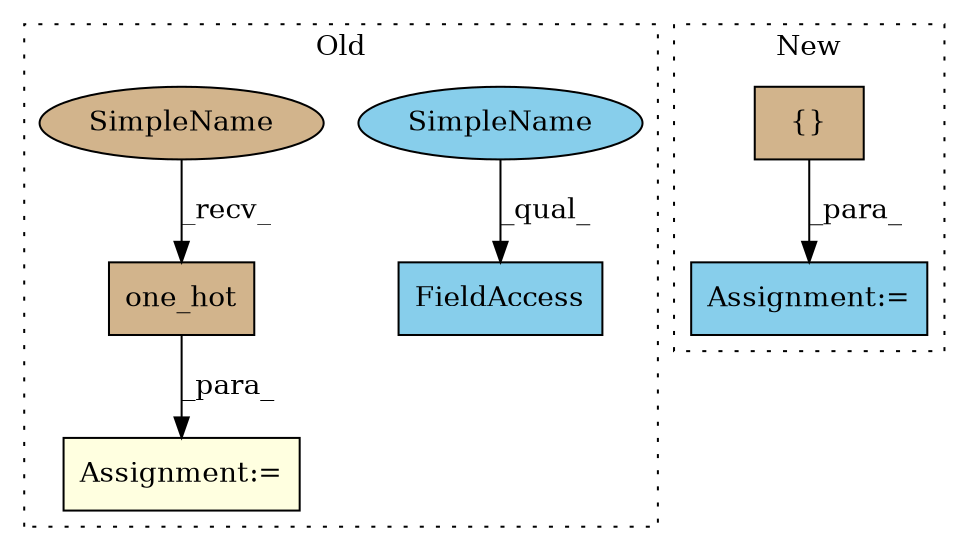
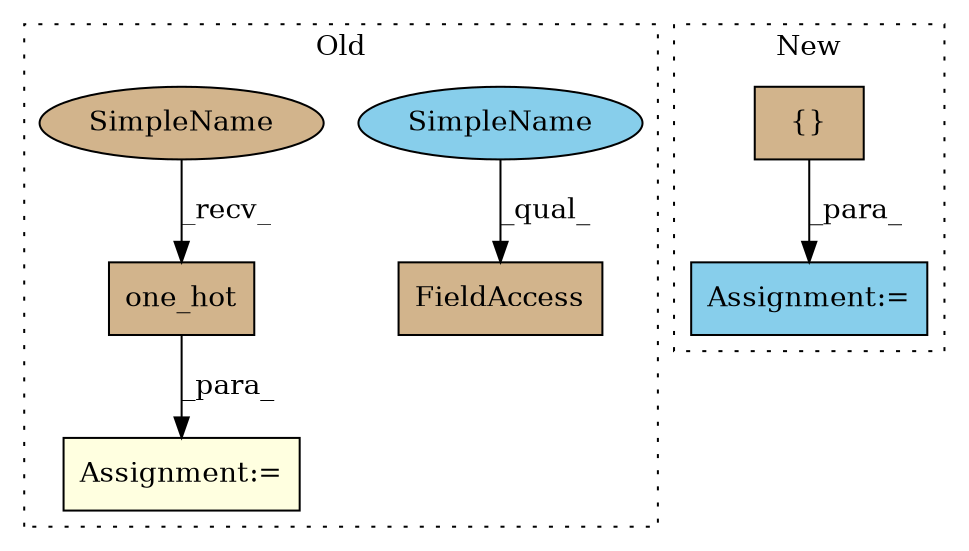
(500, 299) -> (500, 299)
